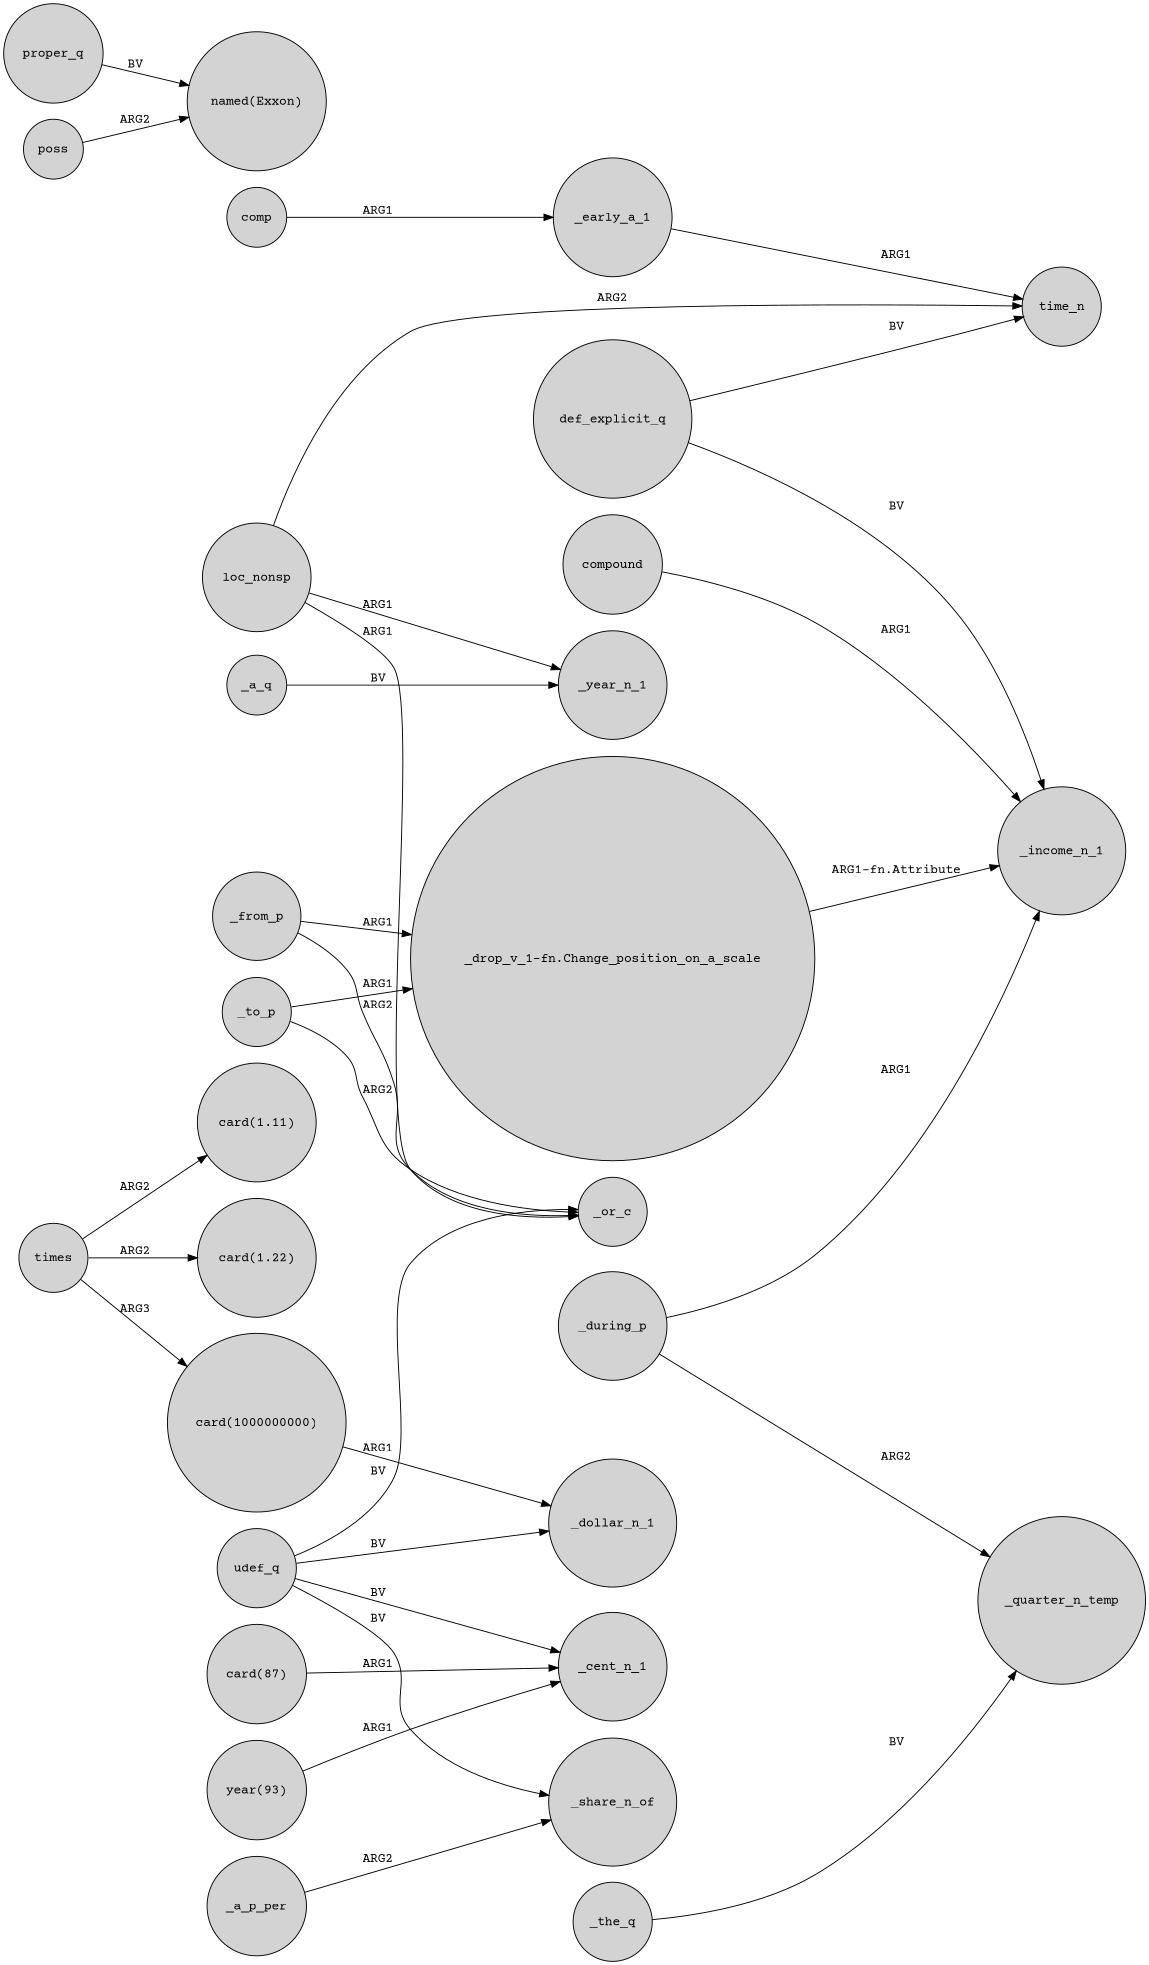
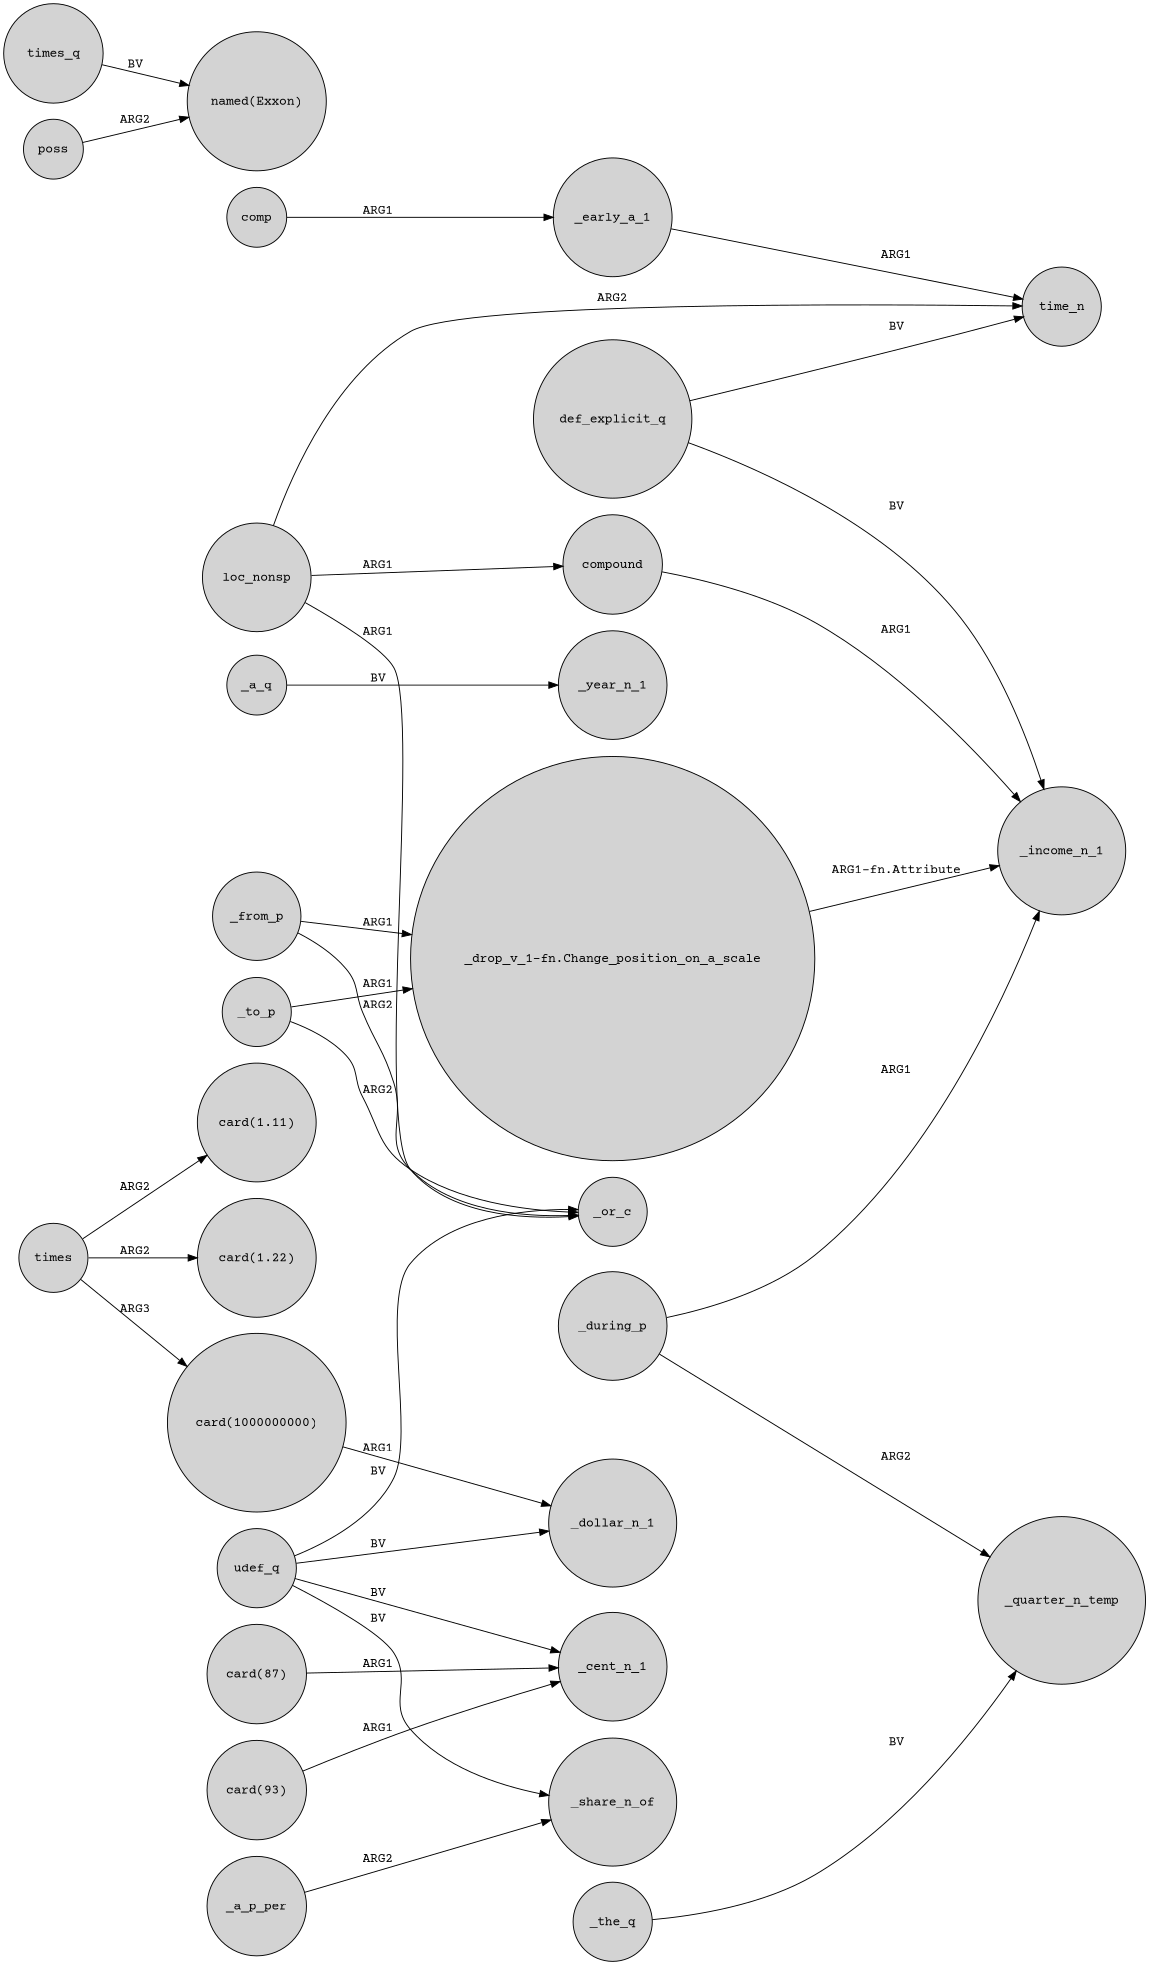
(53, 53) -> (53, 53)
(430, 630) -> (432, 571)
(257, 1790) -> (257, 1790)
